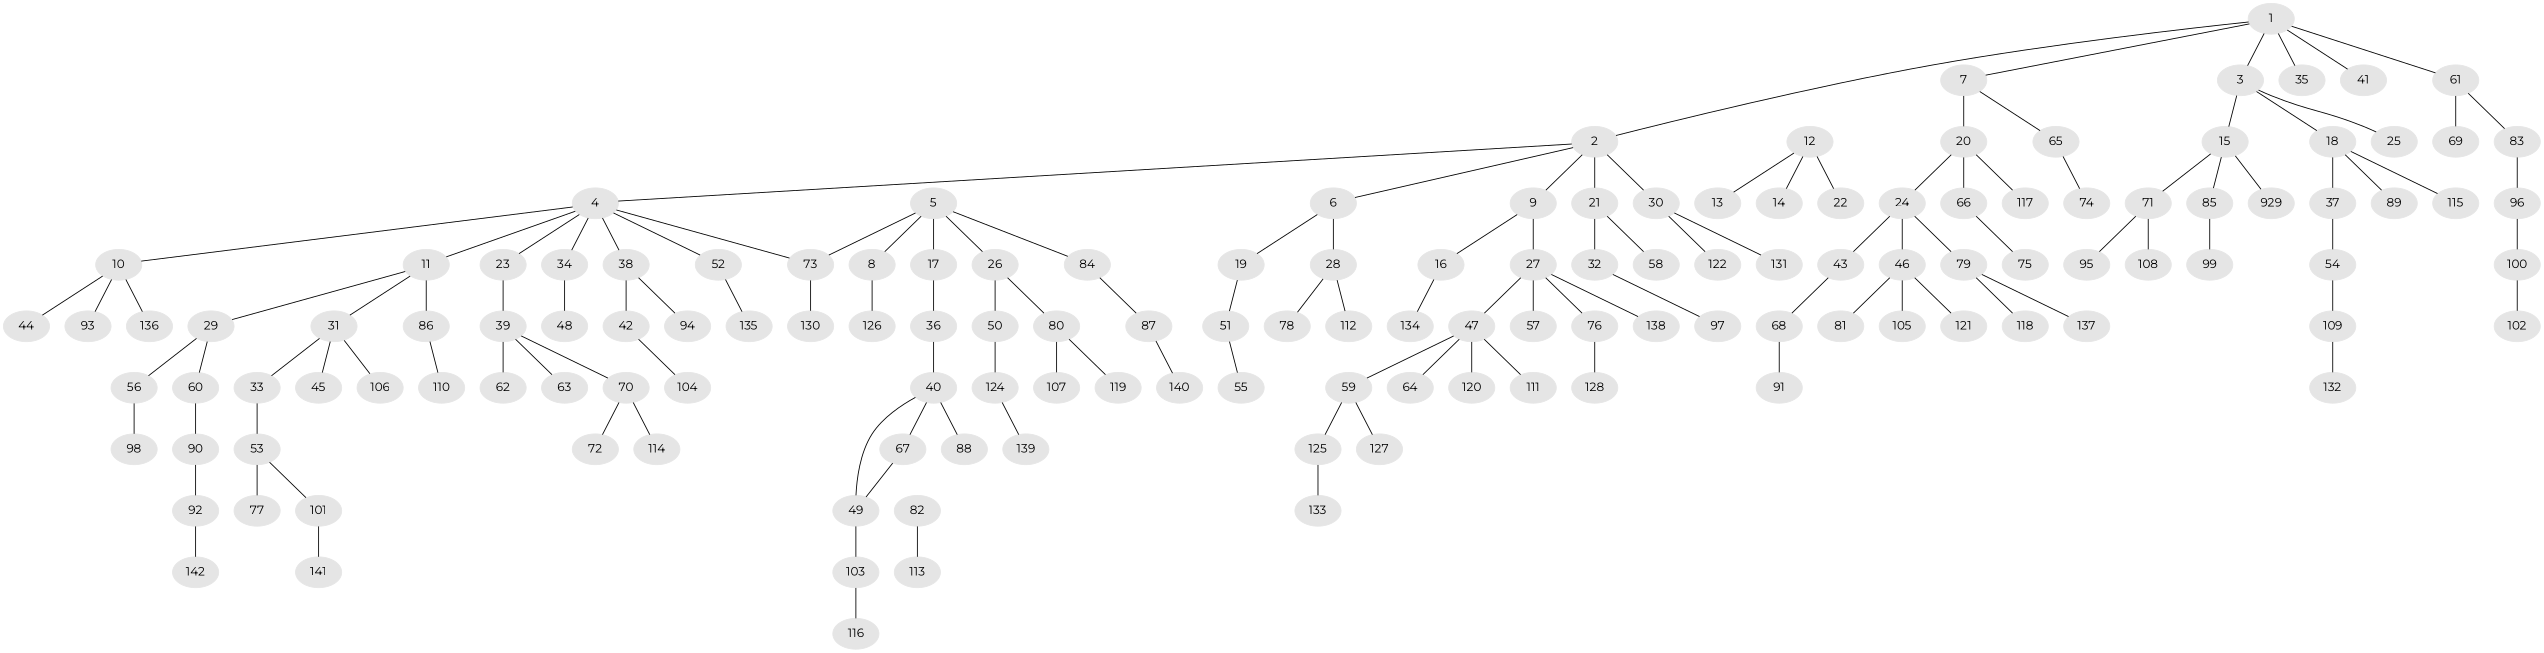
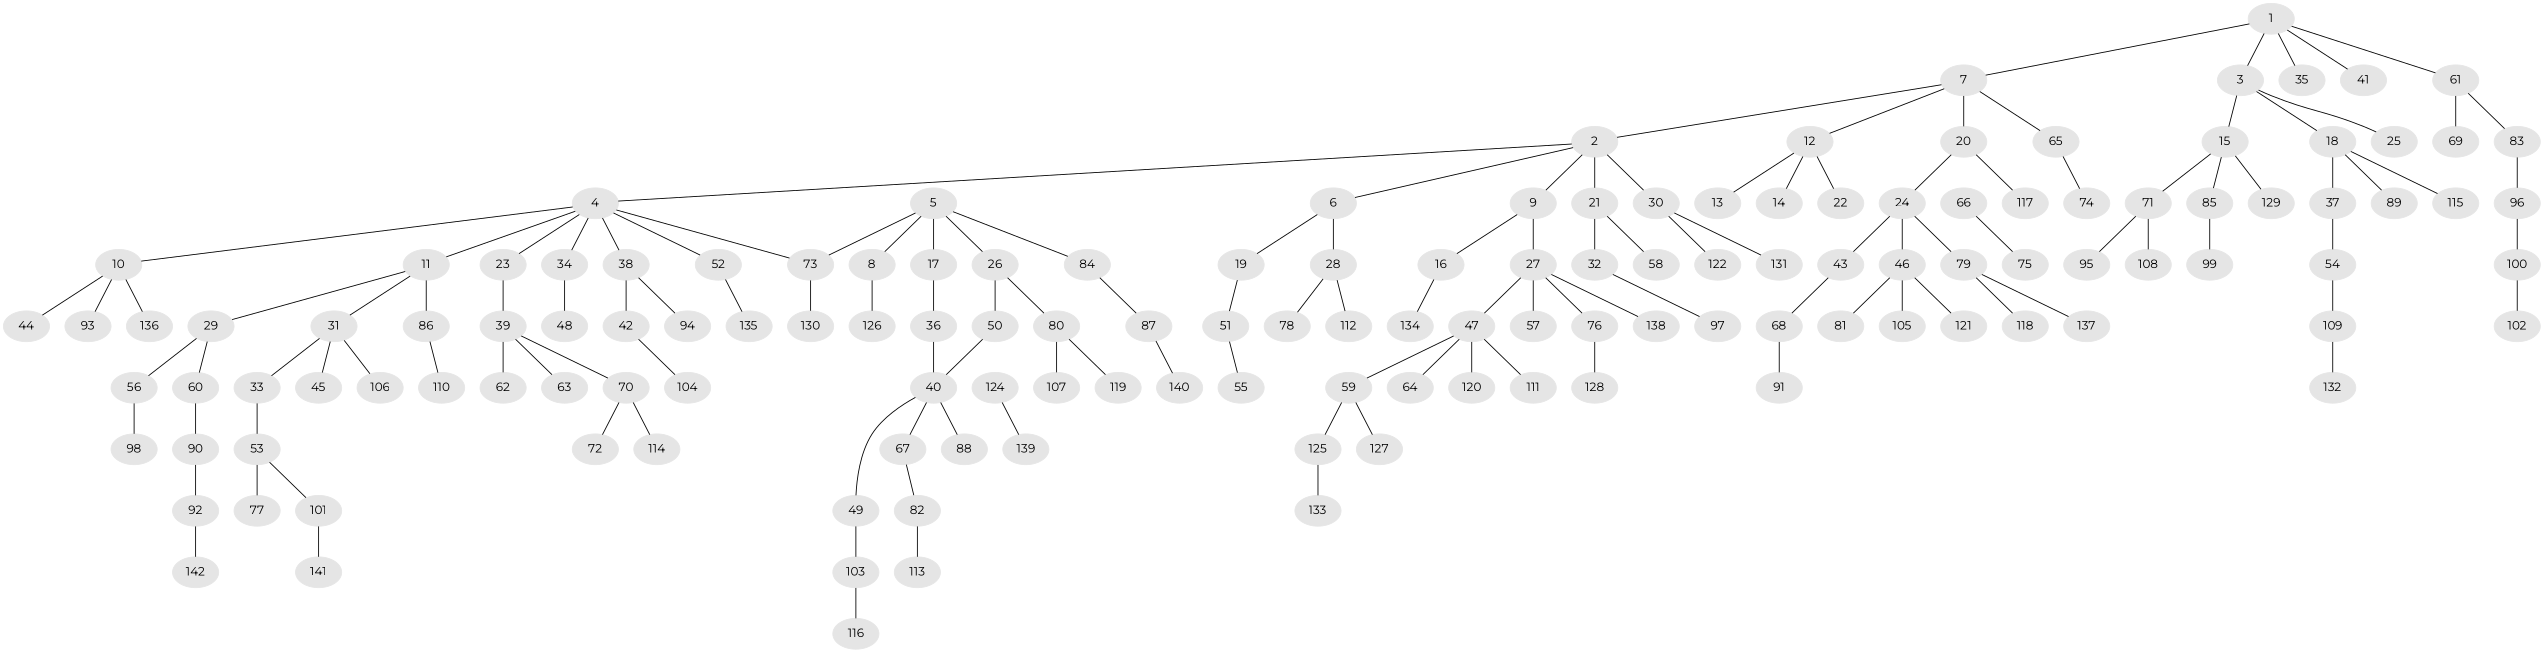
(1930, 65) -> (1779, 111)
none -> (1887, 111)
(1964, 173) -> none
(2271, 203) -> (2271, 203)
(995, 357) -> (964, 357)
(879, 480) -> (910, 480)
